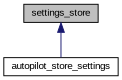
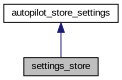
(61, 45) -> (61, 45)
